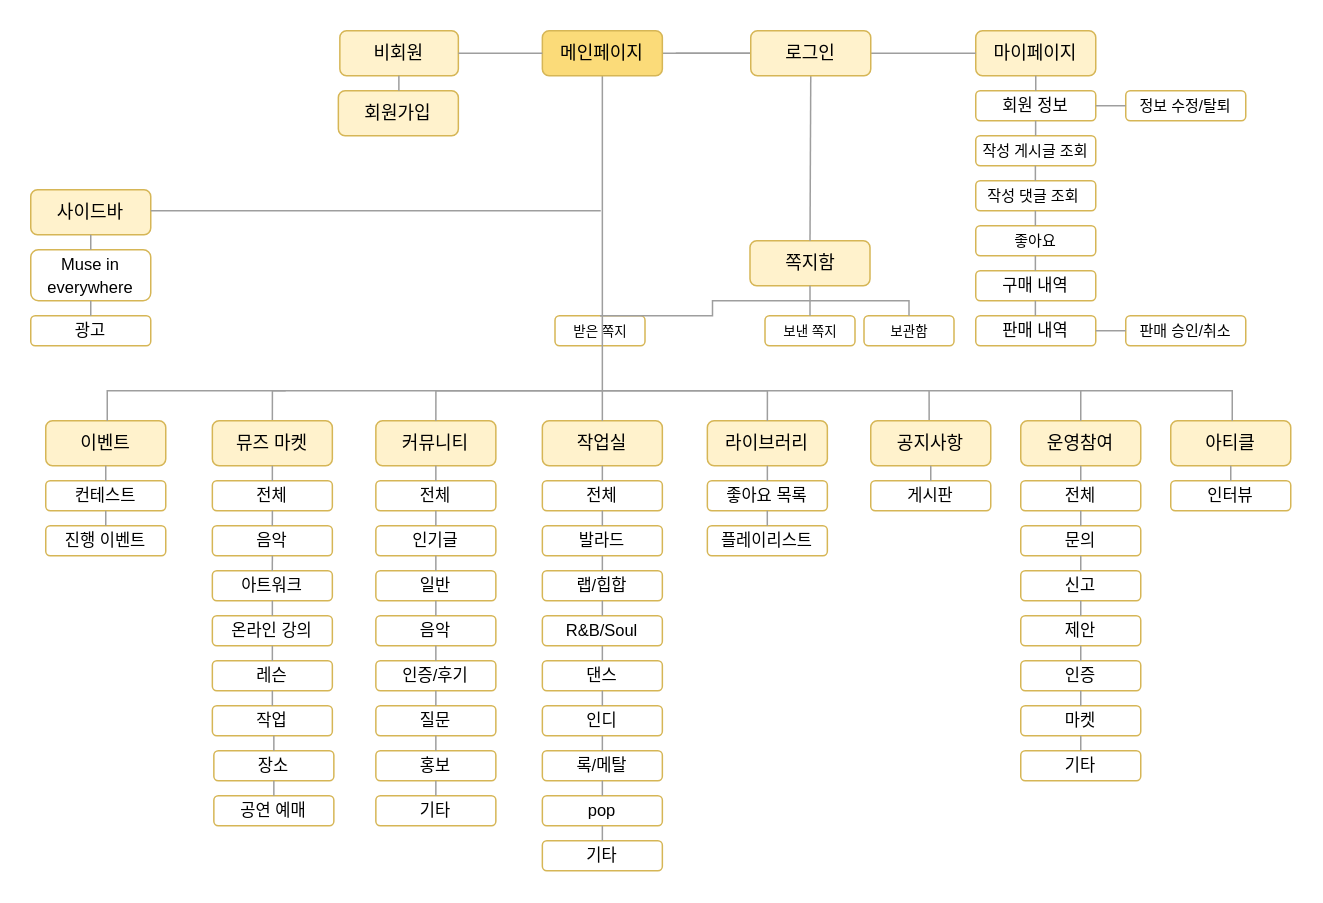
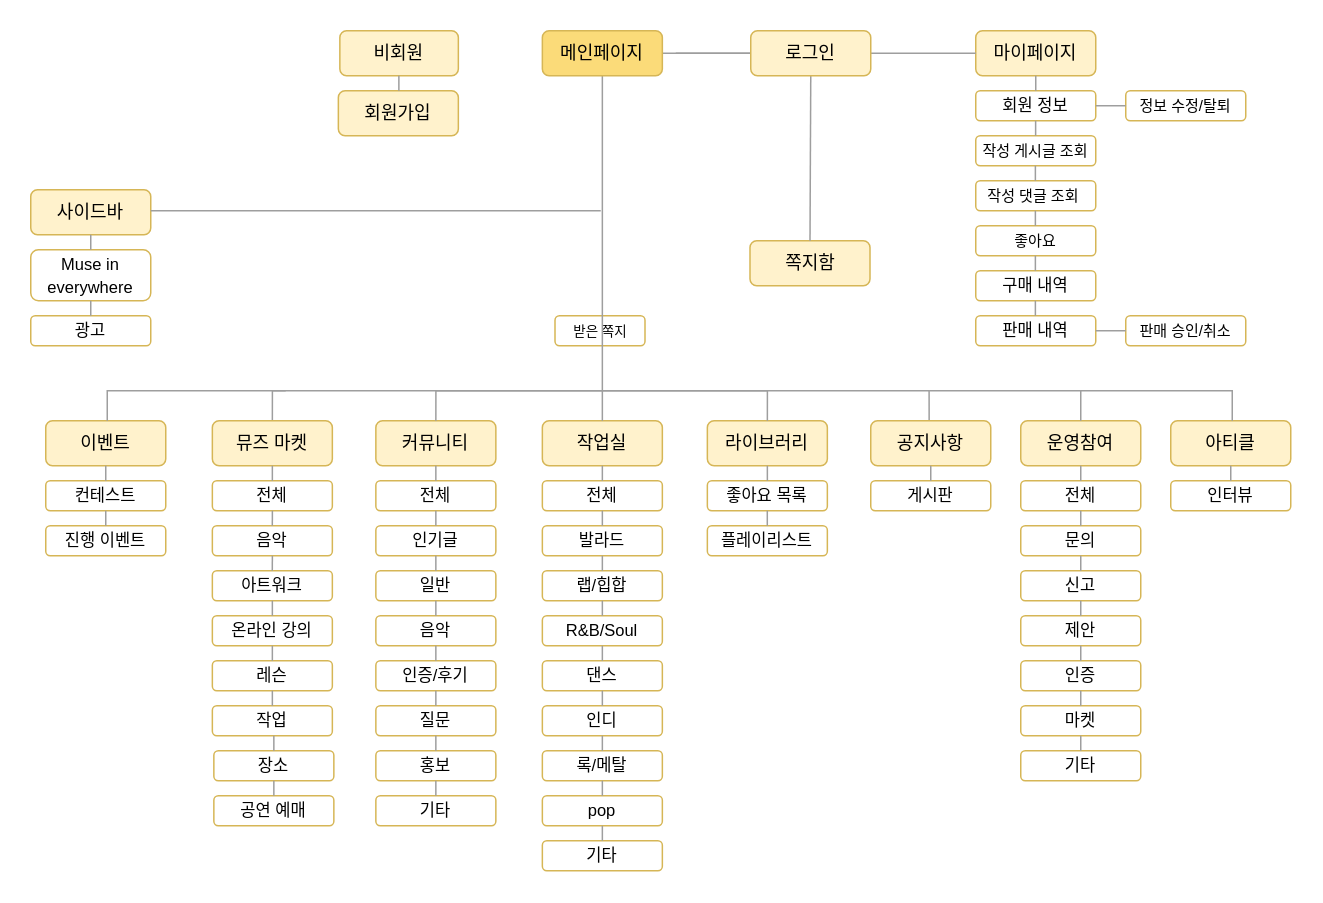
(501, 53) -> none
(769, 301) -> none
(810, 316) -> none
(810, 331) -> none
(909, 331) -> none
